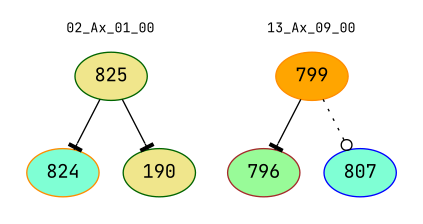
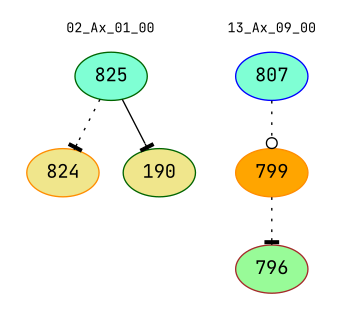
(111, 76) -> (111, 76)
(334, 120) -> (272, 119)
(89, 121) -> (89, 121)
(289, 121) -> (272, 218)
(63, 173) -> (63, 173)
